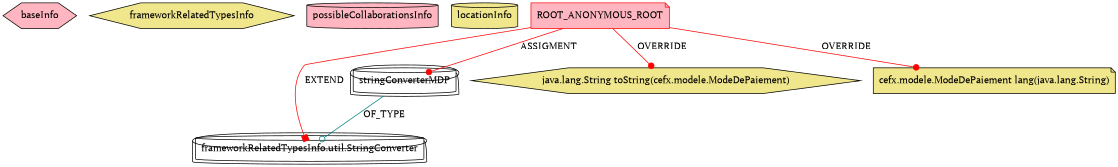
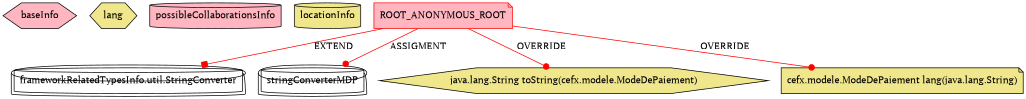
(192, 16) -> (113, 16)
(354, 117) -> none
